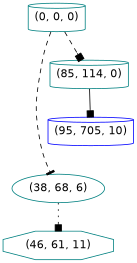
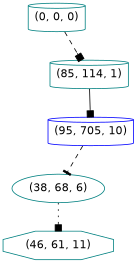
(89, 74) -> (89, 74)
(37, 101) -> (76, 158)
